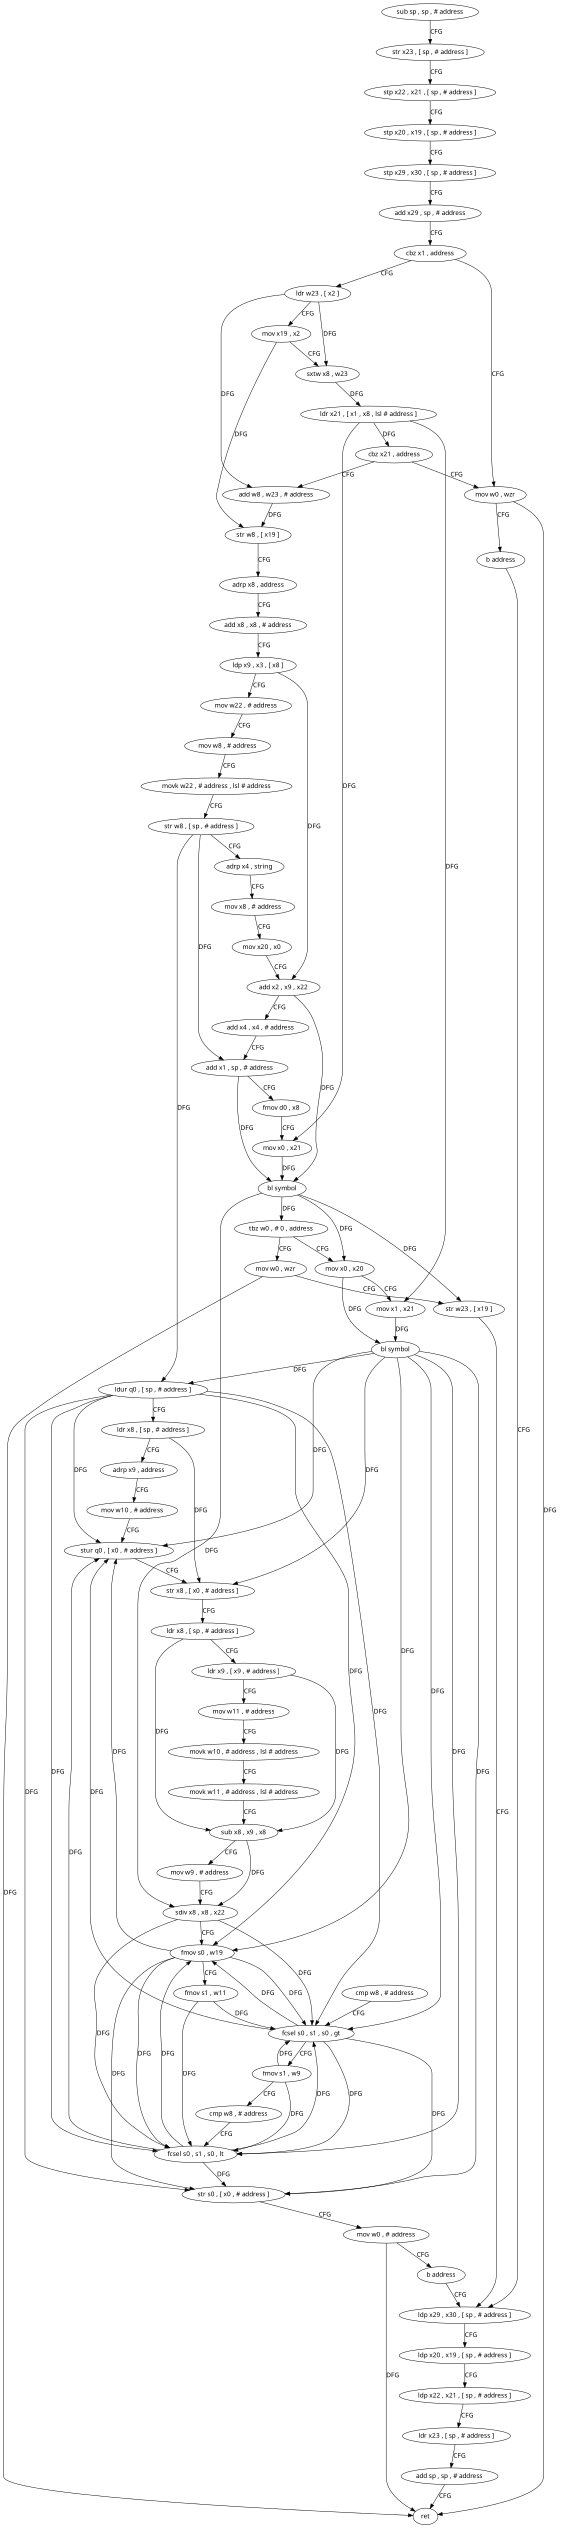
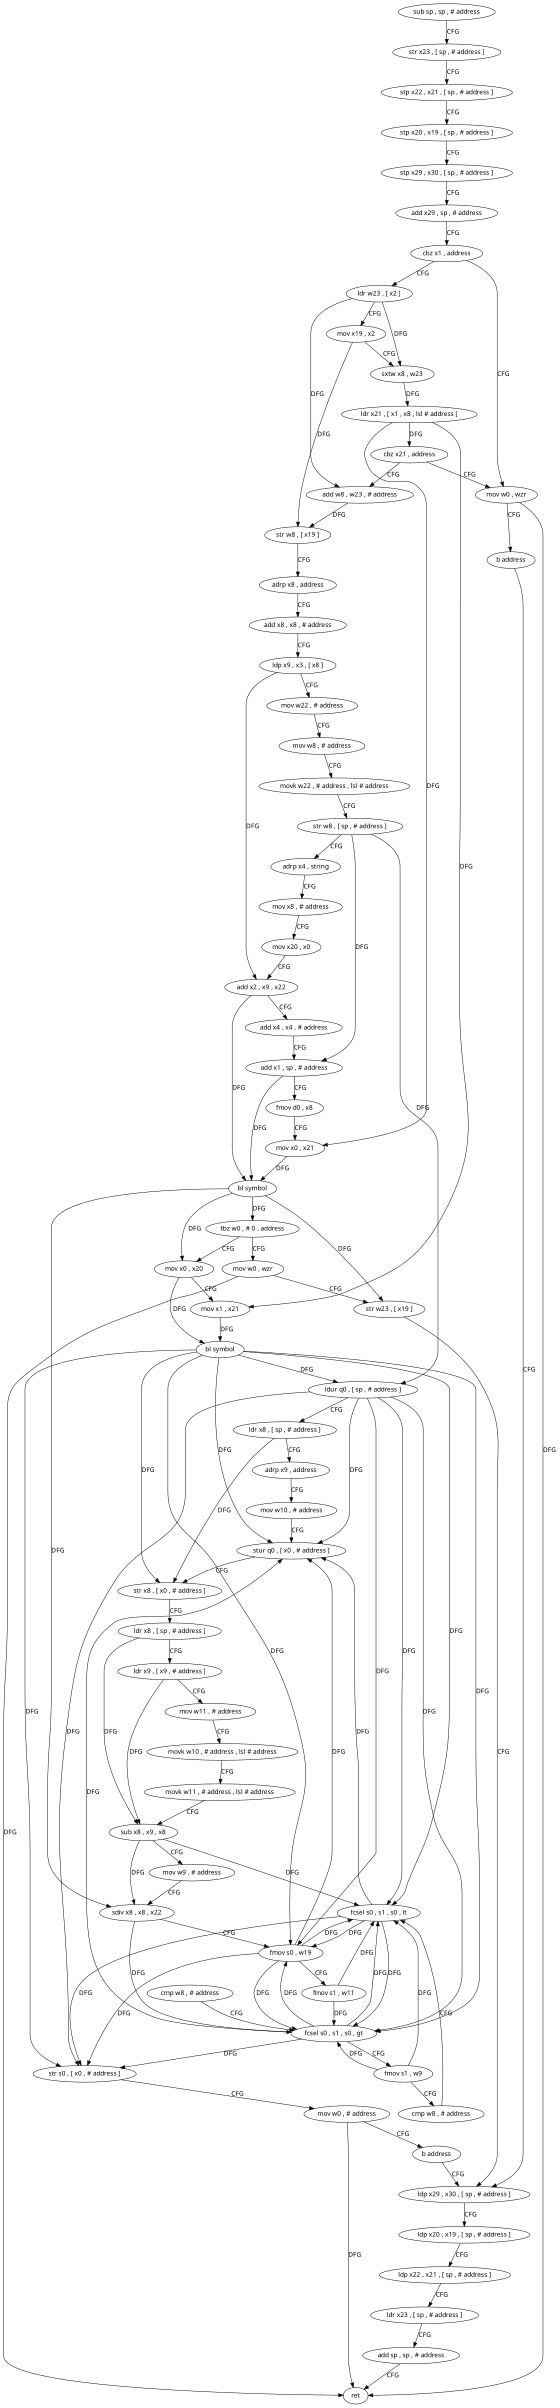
(97, 2026) -> (259, 1871)
